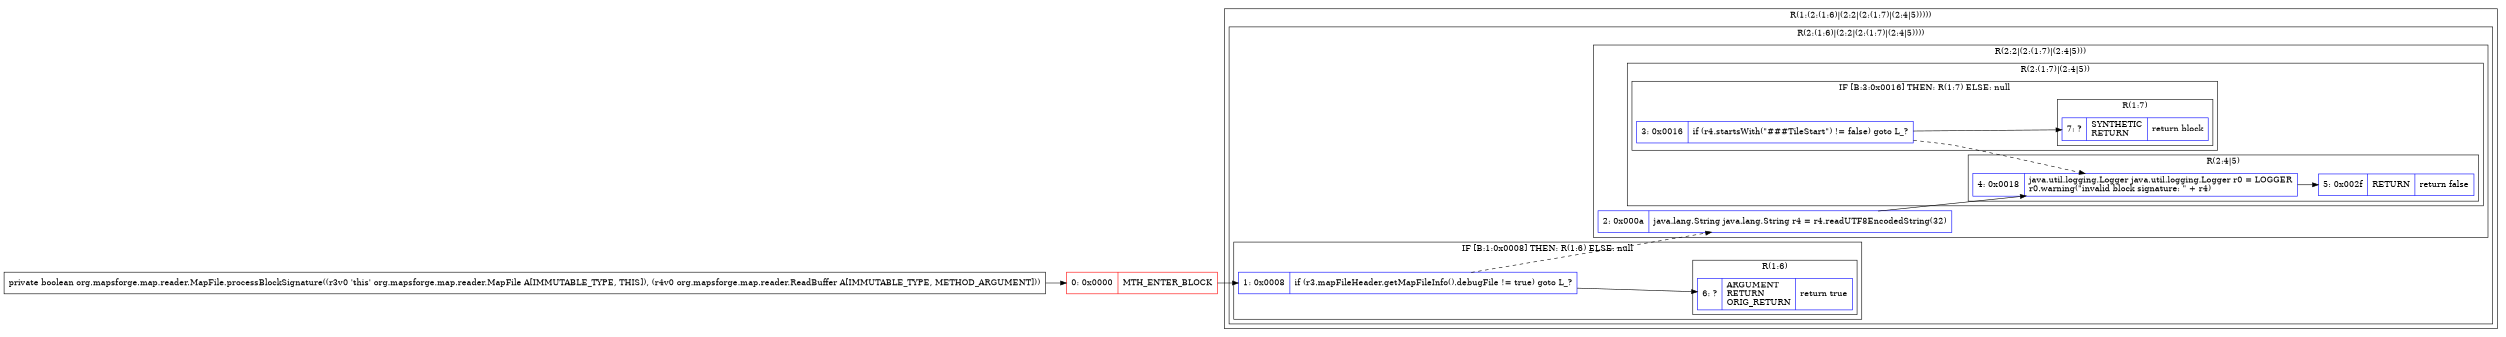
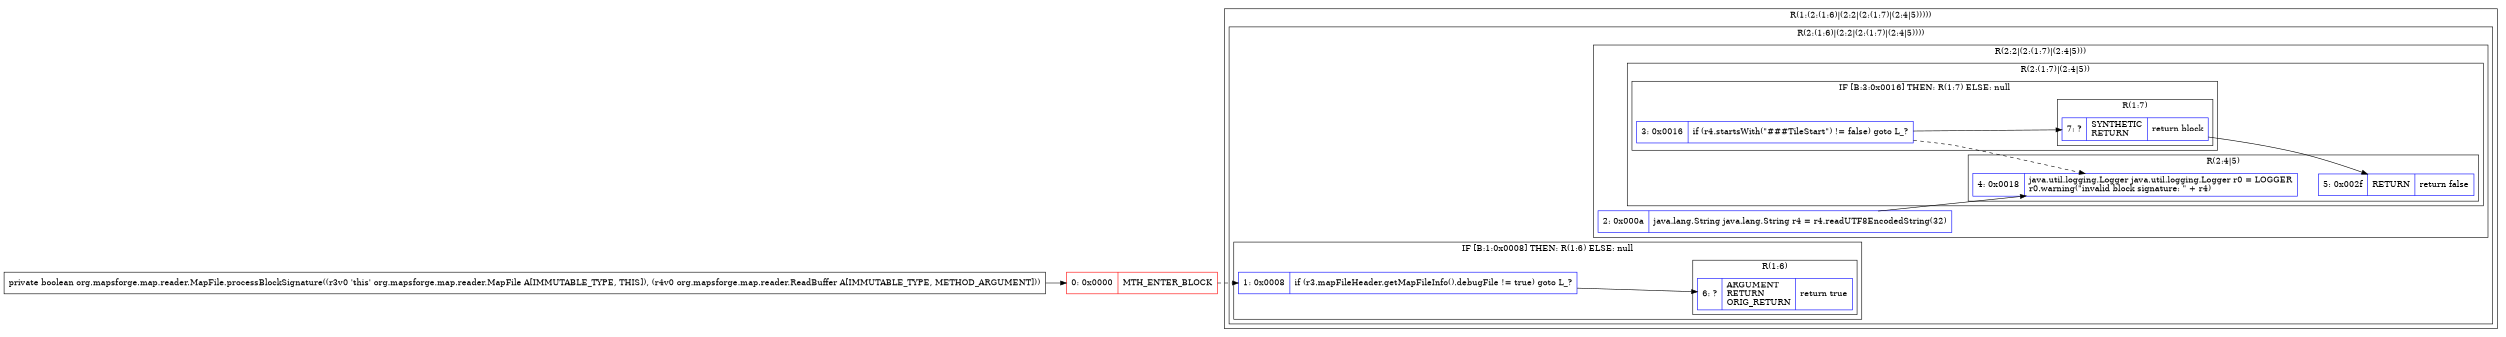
(2305, 185) -> (2286, 150)
(1588, 253) -> none
(1225, 283) -> (1225, 283)
